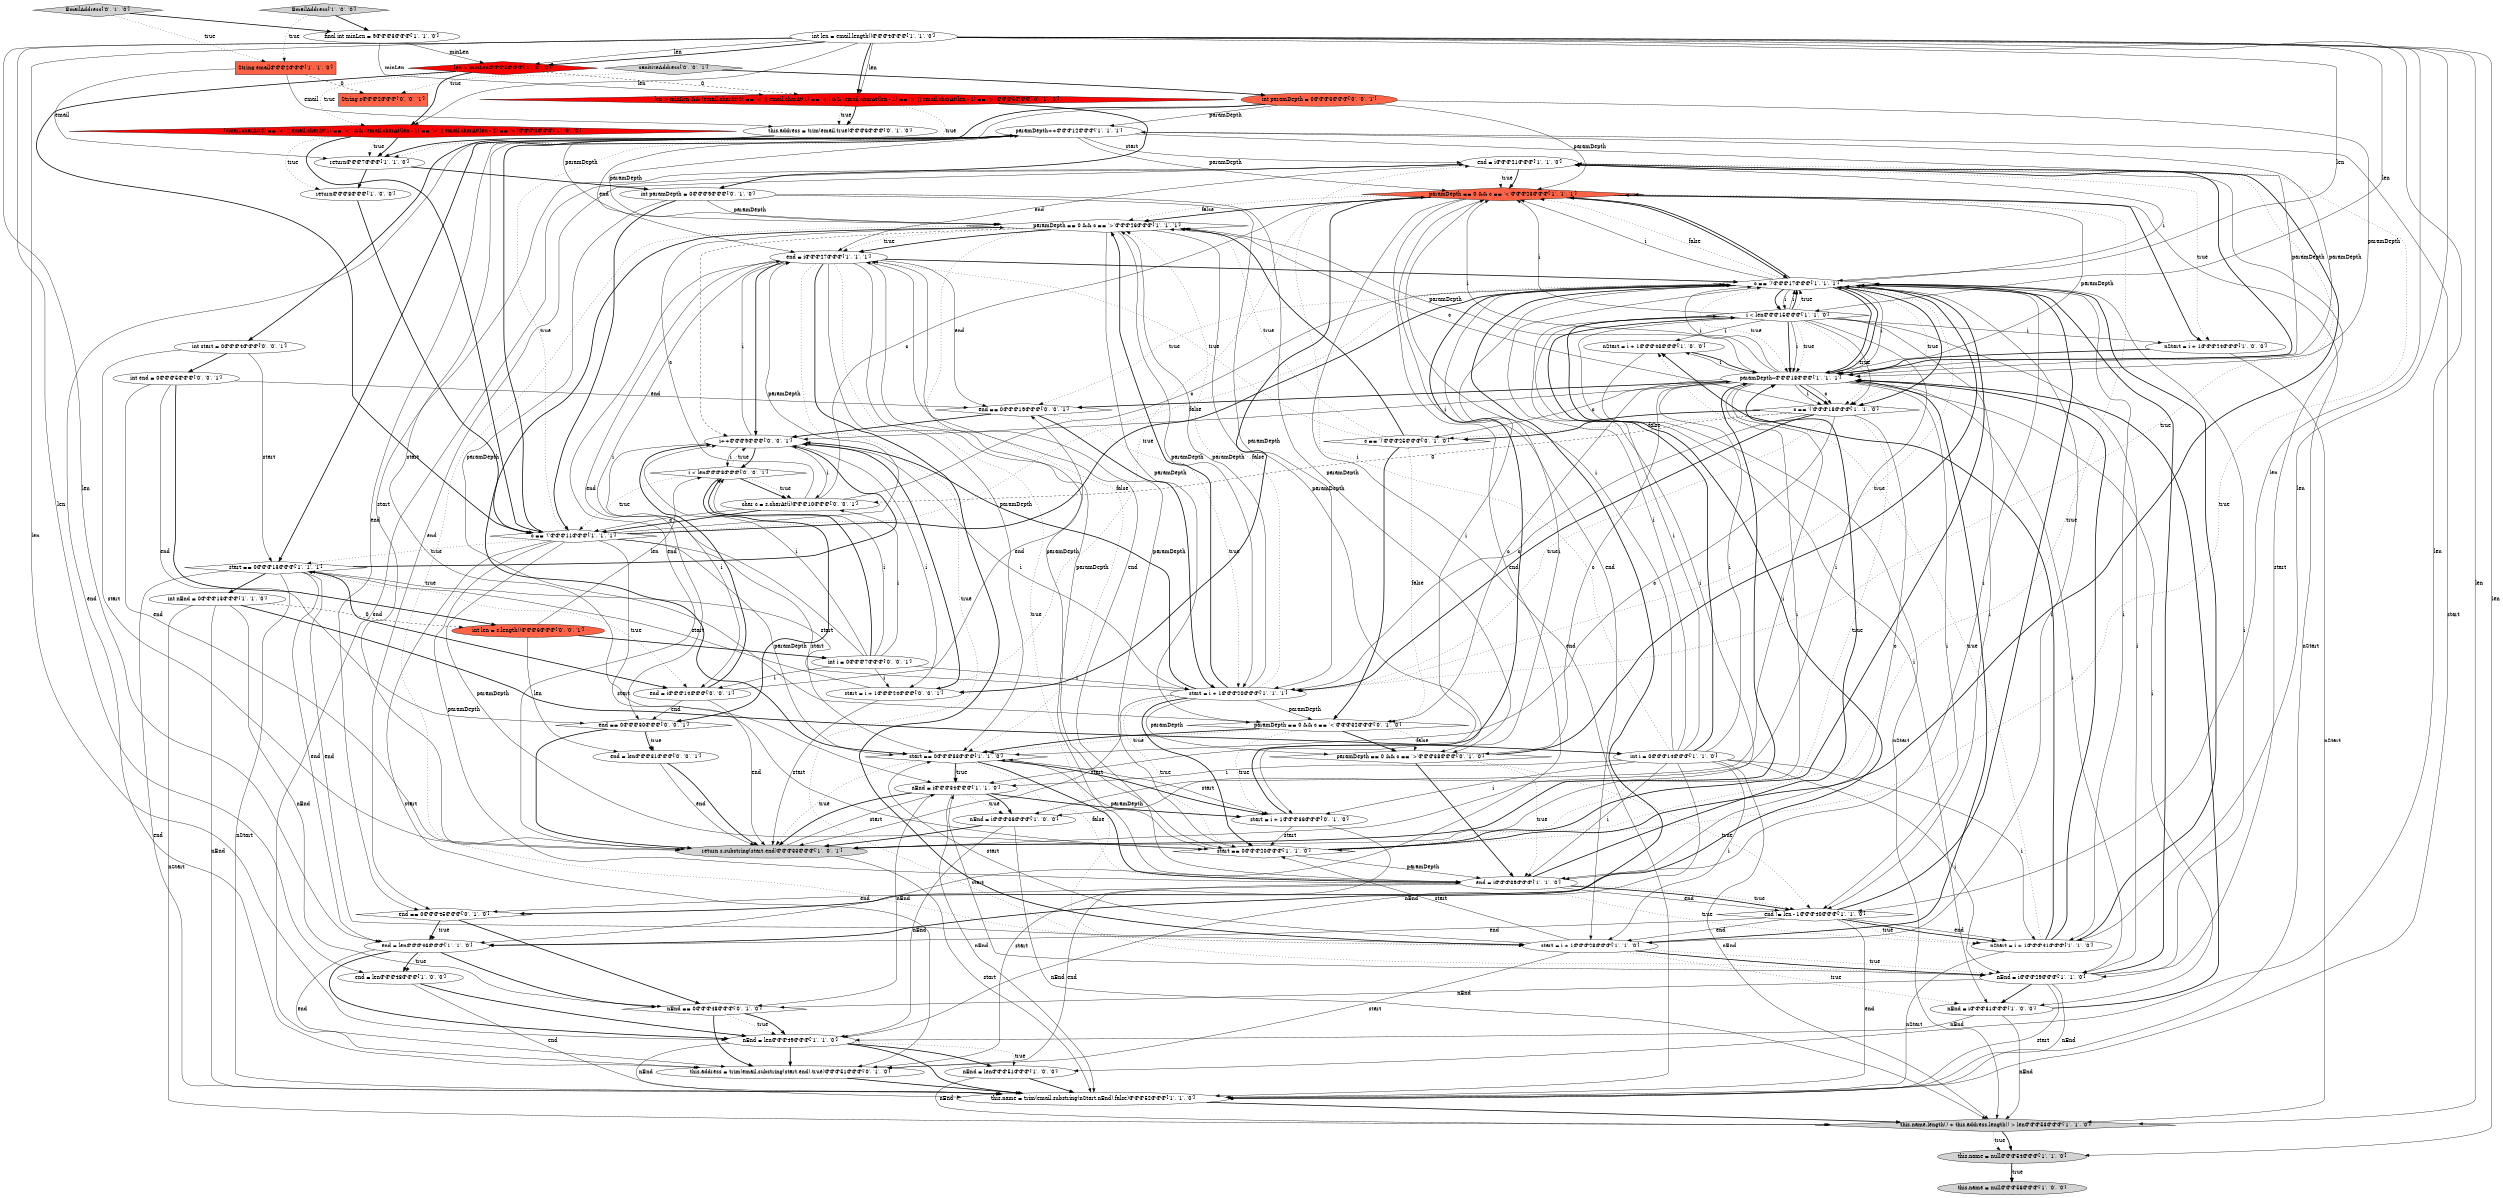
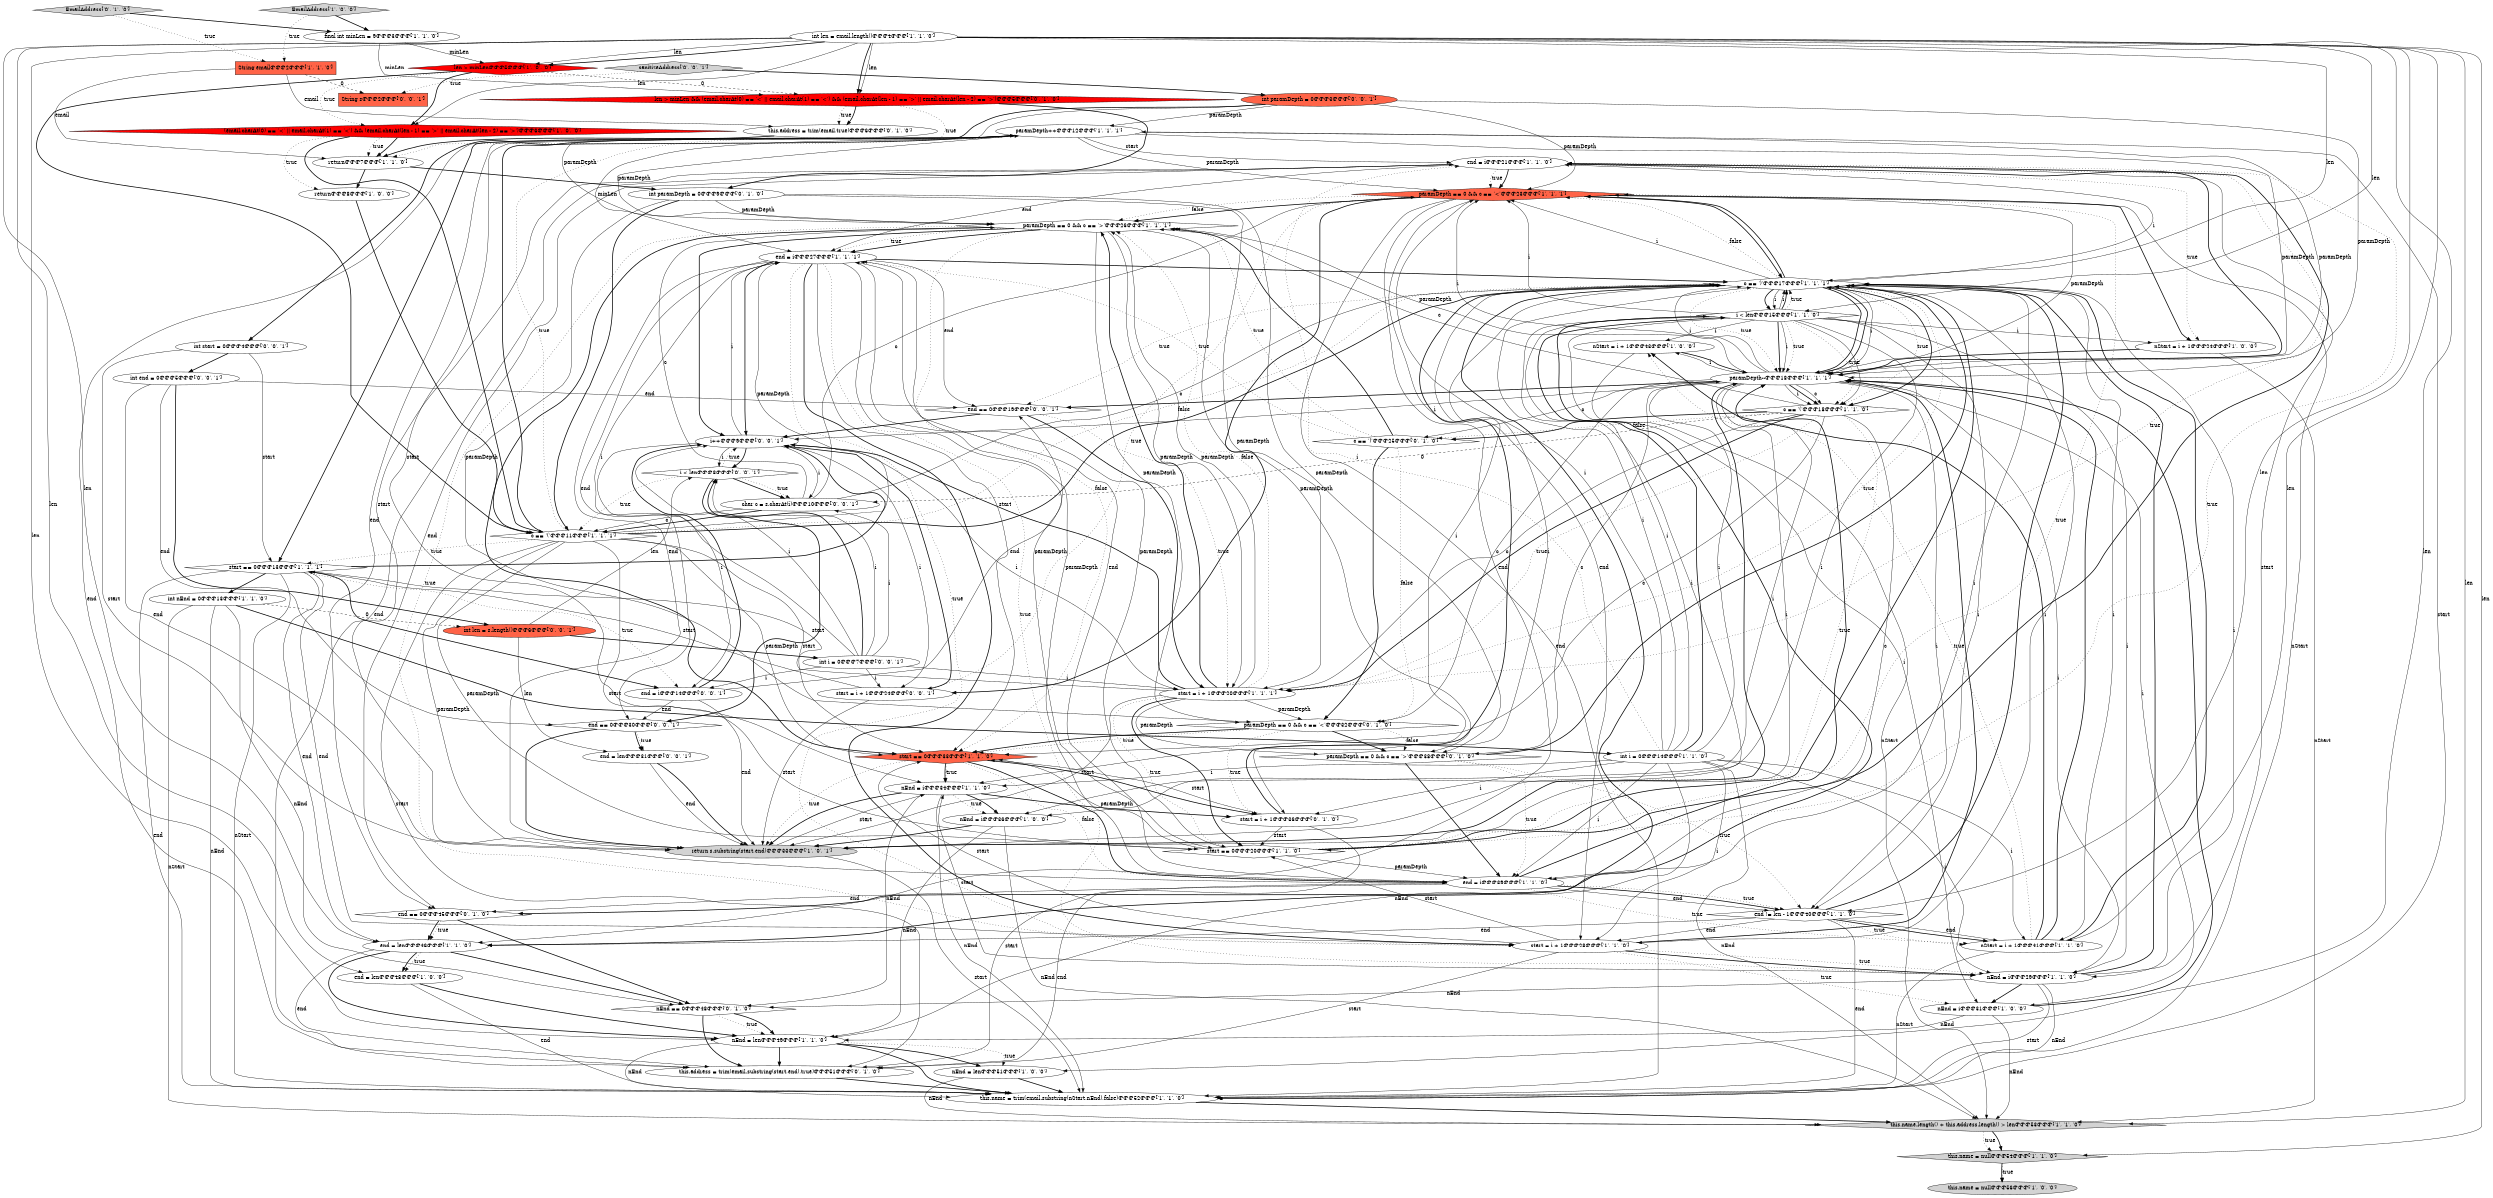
(604, 194) -> (608, 194)
(766, 243) -> (762, 243)
(1016, 505) -> (1005, 505)
(956, 757) -> (946, 757)
(2012, 1157) -> (2002, 1157)
